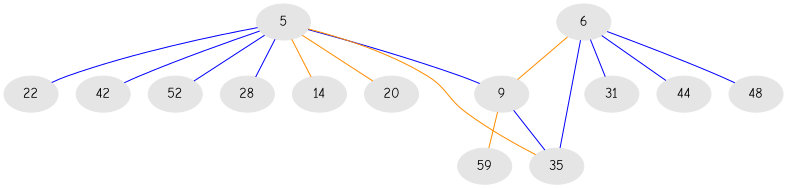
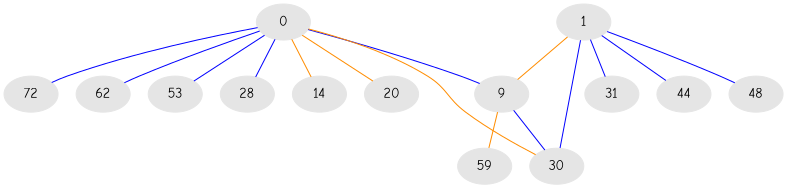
(283, 22) -> (283, 22)
(584, 22) -> (584, 22)
(31, 94) -> (31, 94)
(103, 94) -> (103, 94)
(175, 94) -> (175, 94)
(557, 166) -> (557, 166)
